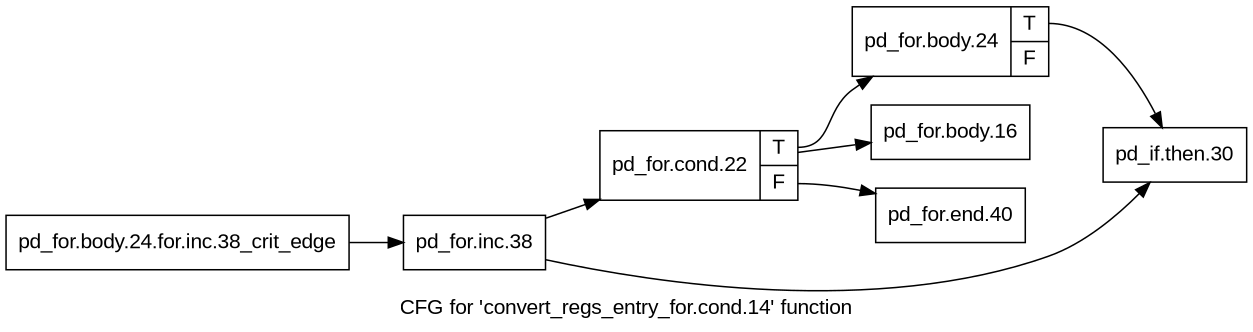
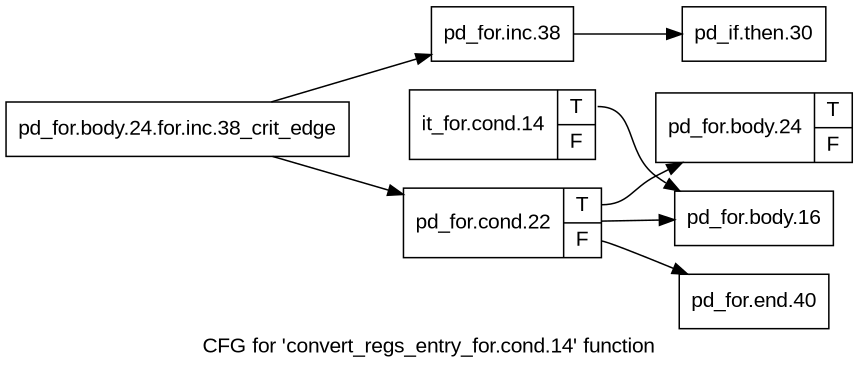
(1113, 54) -> none
none -> (502, 125)
(566, 211) -> (331, 173)
